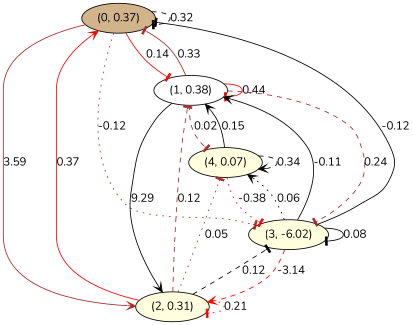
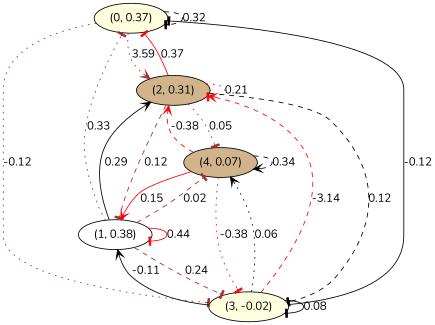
(119, 18) -> (131, 18)
(170, 50) -> (86, 127)
(143, 57) -> none
(220, 128) -> (153, 185)
none -> (174, 137)
(226, 163) -> (221, 163)
(3, 184) -> (130, 56)
(56, 186) -> (159, 54)
(143, 199) -> (116, 163)
(289, 235) -> (249, 307)
(172, 307) -> (173, 90)
